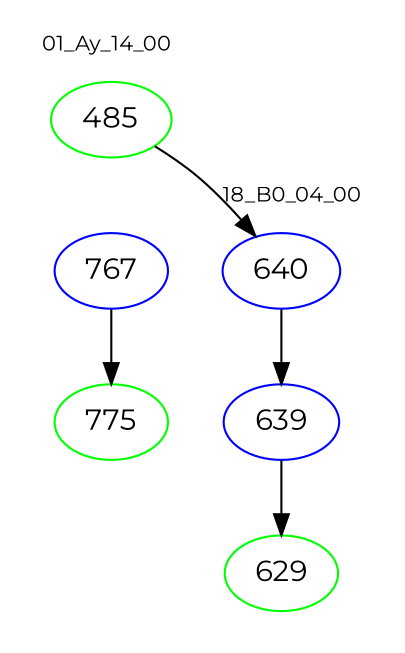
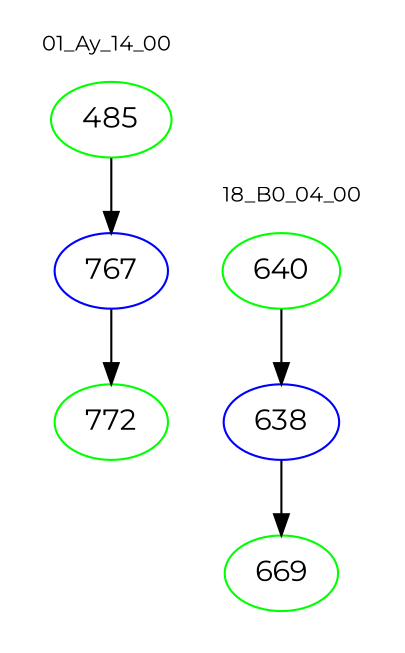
(220, 197) -> (111, 185)
(281, 271) -> (281, 271)
(111, 422) -> (111, 422)
(281, 422) -> (281, 422)
(281, 573) -> (281, 573)
